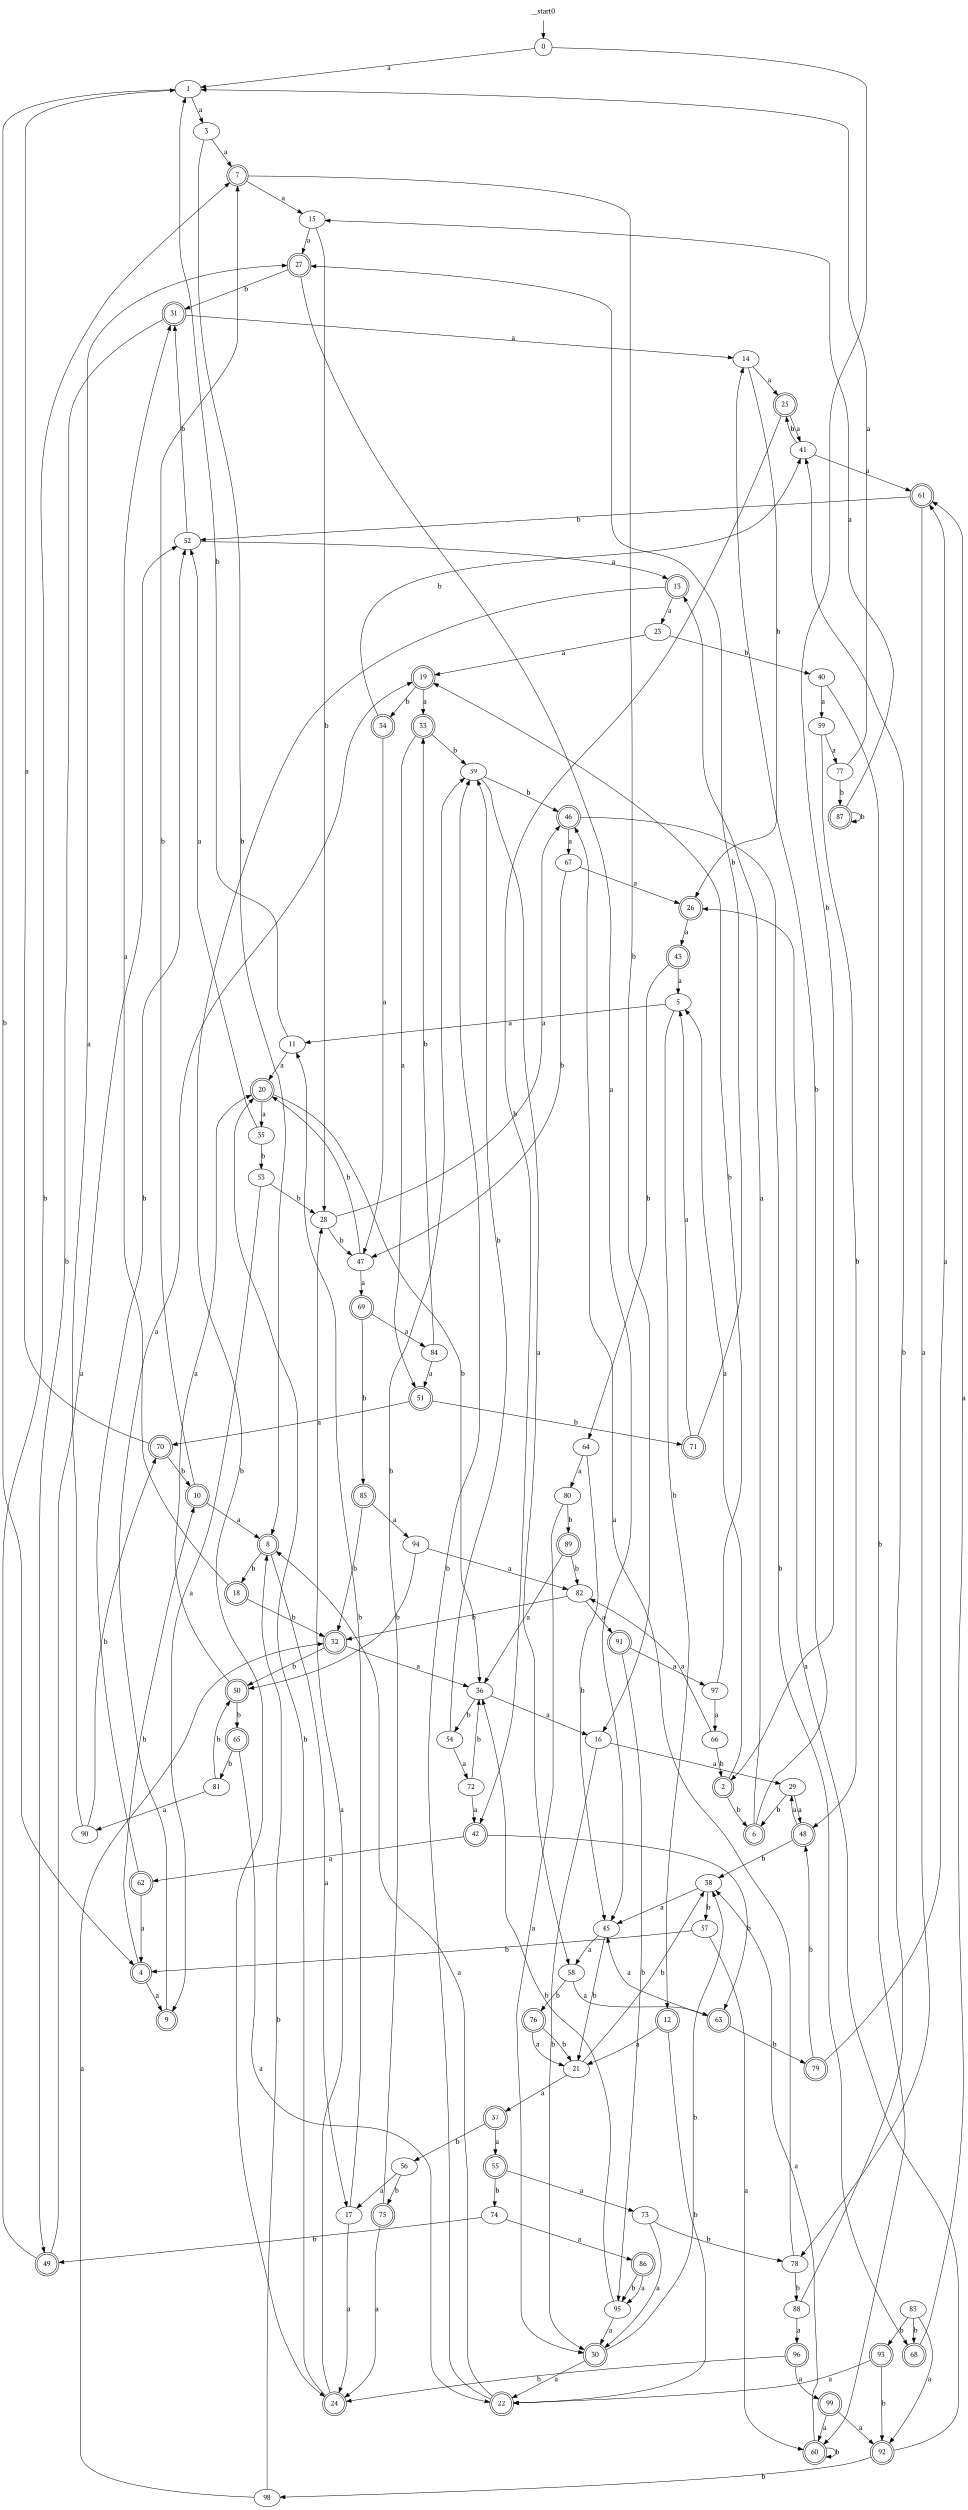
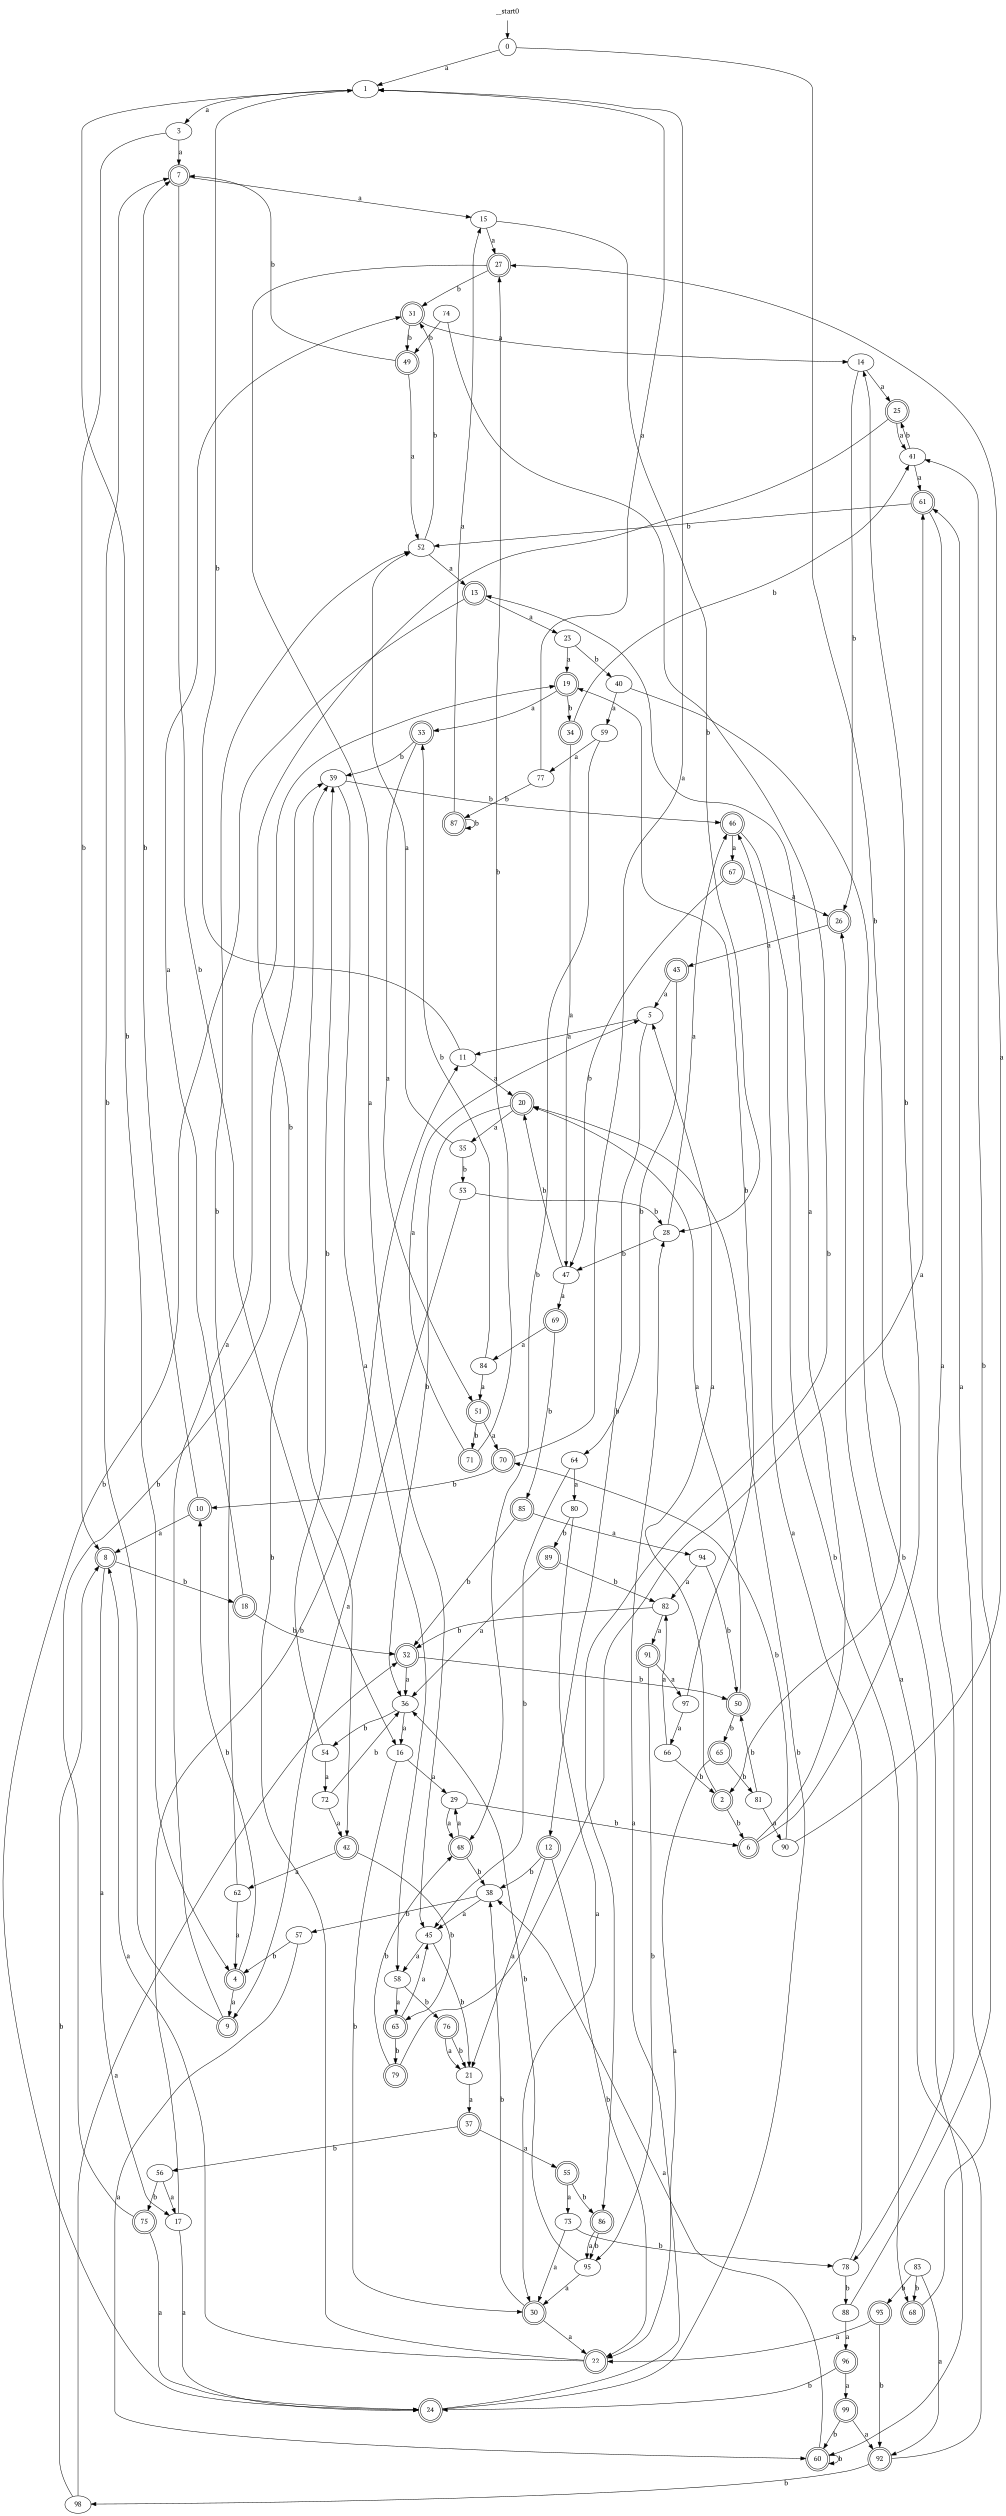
(569, 863) -> (732, 873)
none -> (105, 1106)
(141, 1883) -> (237, 1893)
(648, 1983) -> (525, 1874)
(495, 2190) -> (580, 2198)
(579, 2240) -> (829, 1254)
(825, 2428) -> (835, 2435)
